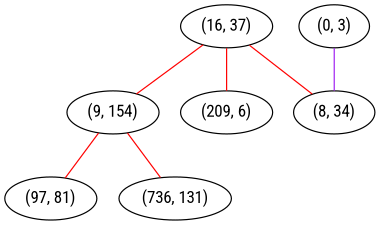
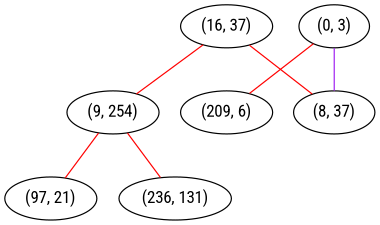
(227, 69) -> (286, 65)
(113, 112) -> (113, 112)
(334, 112) -> (334, 112)
(51, 199) -> (51, 199)
(175, 199) -> (175, 199)
